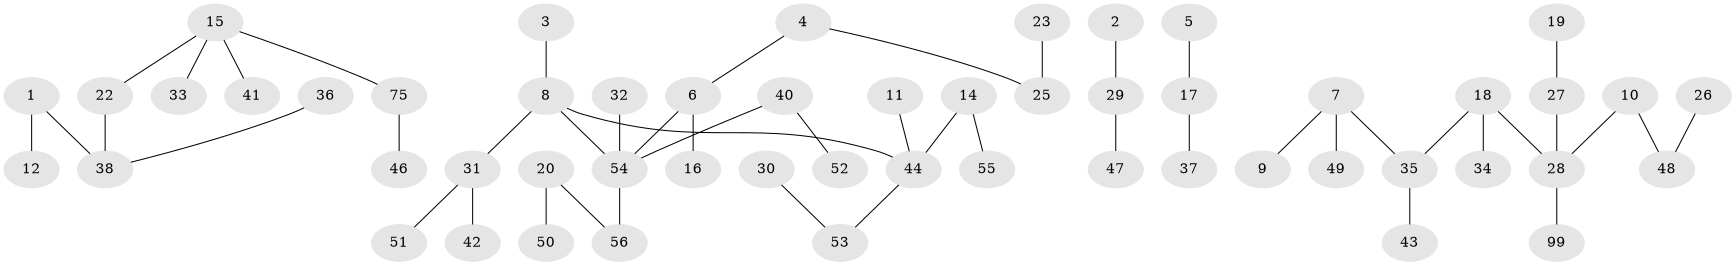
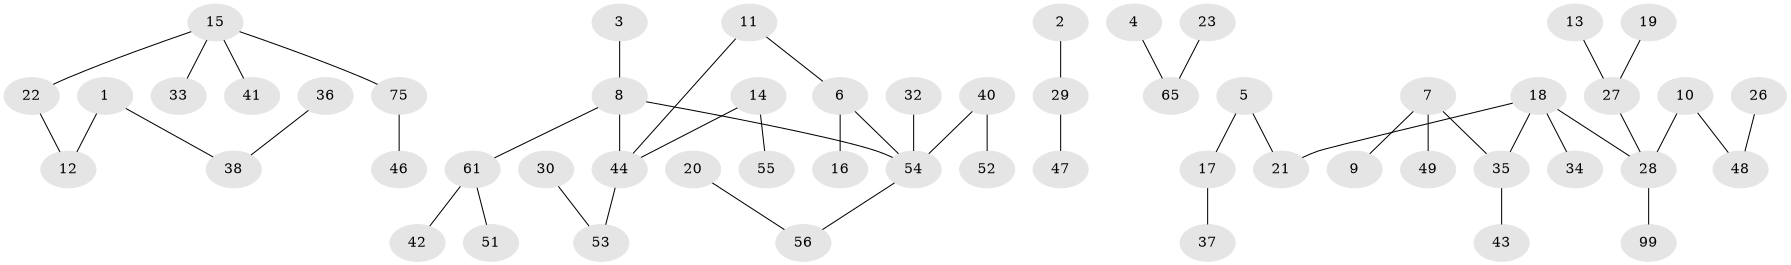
none -> (1575, 22)
(748, 59) -> (795, 59)
(1042, 96) -> (1171, 96)
(105, 133) -> (50, 133)
(473, 169) -> (473, 169)
none -> (1281, 169)
(546, 243) -> none
